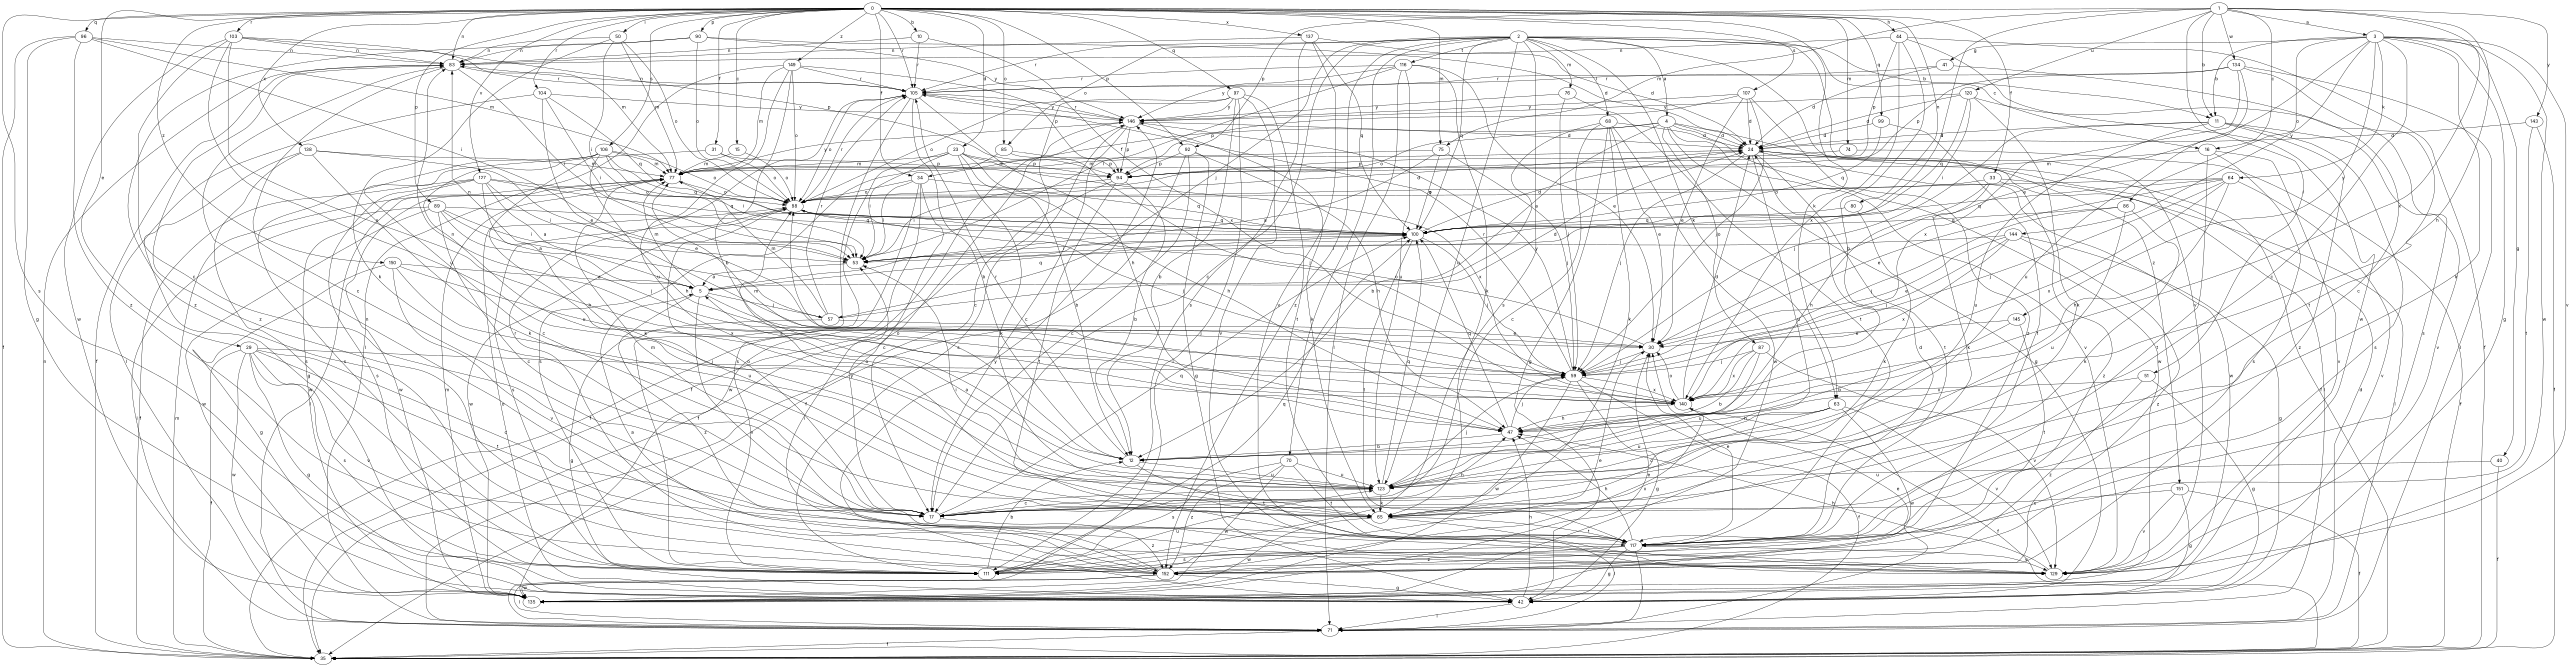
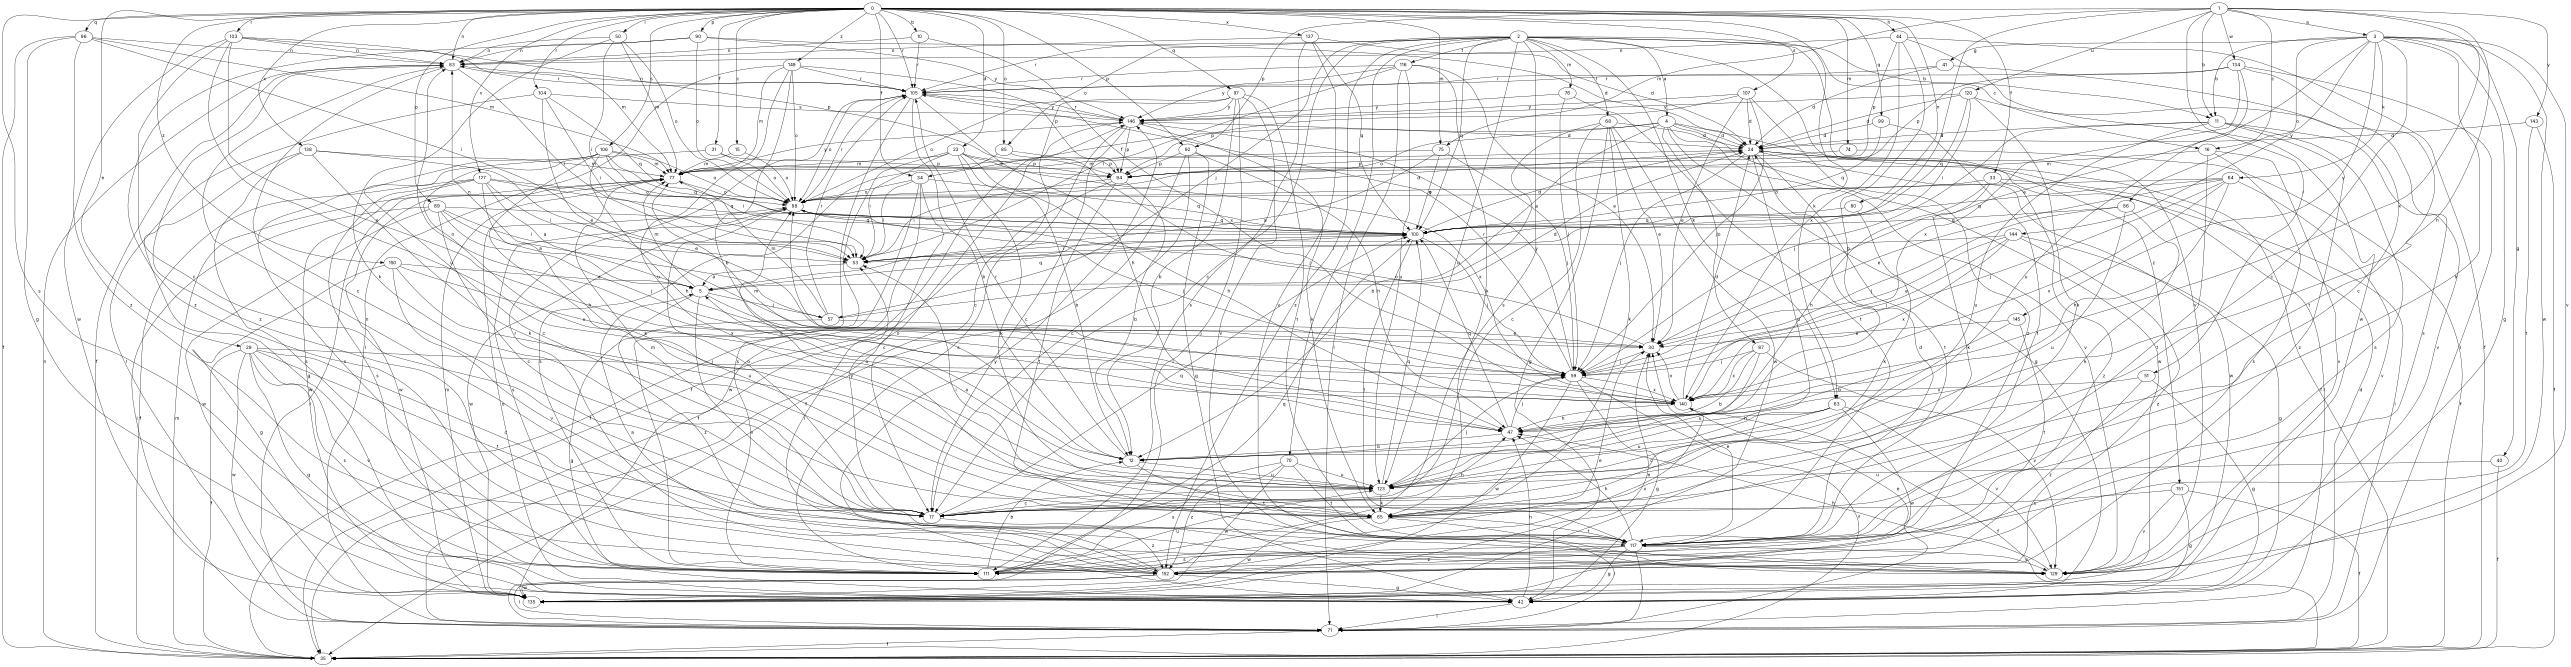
(800, 107) -> (800, 107)
